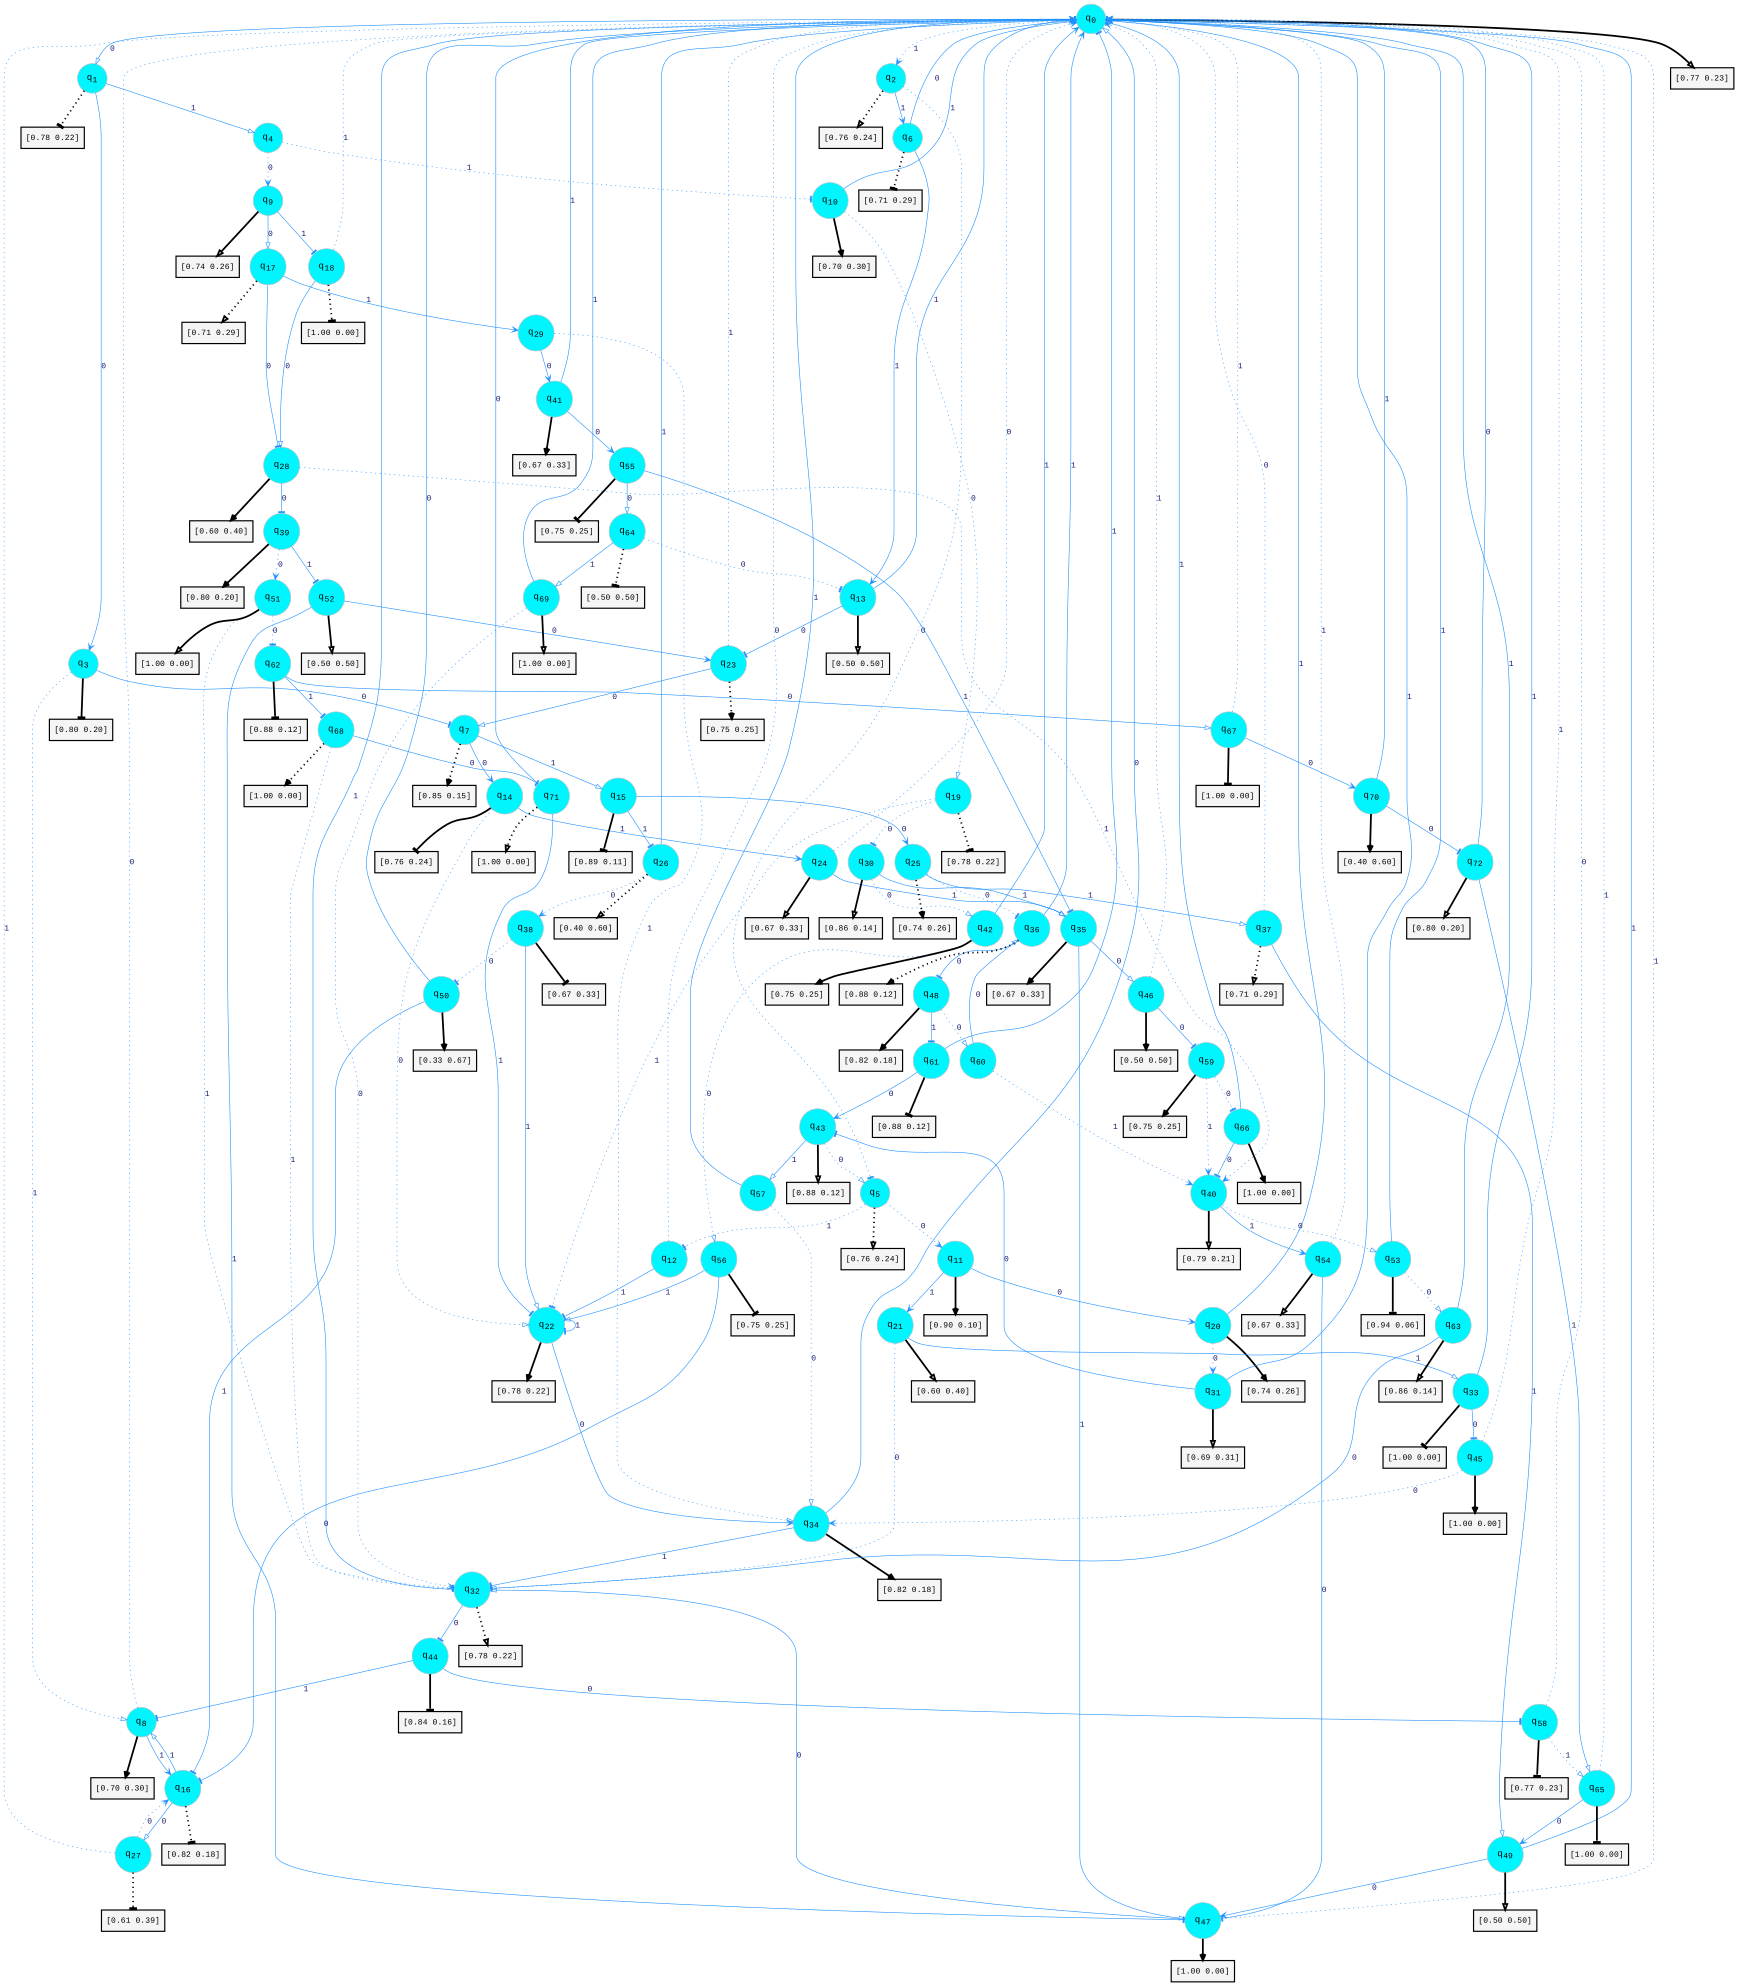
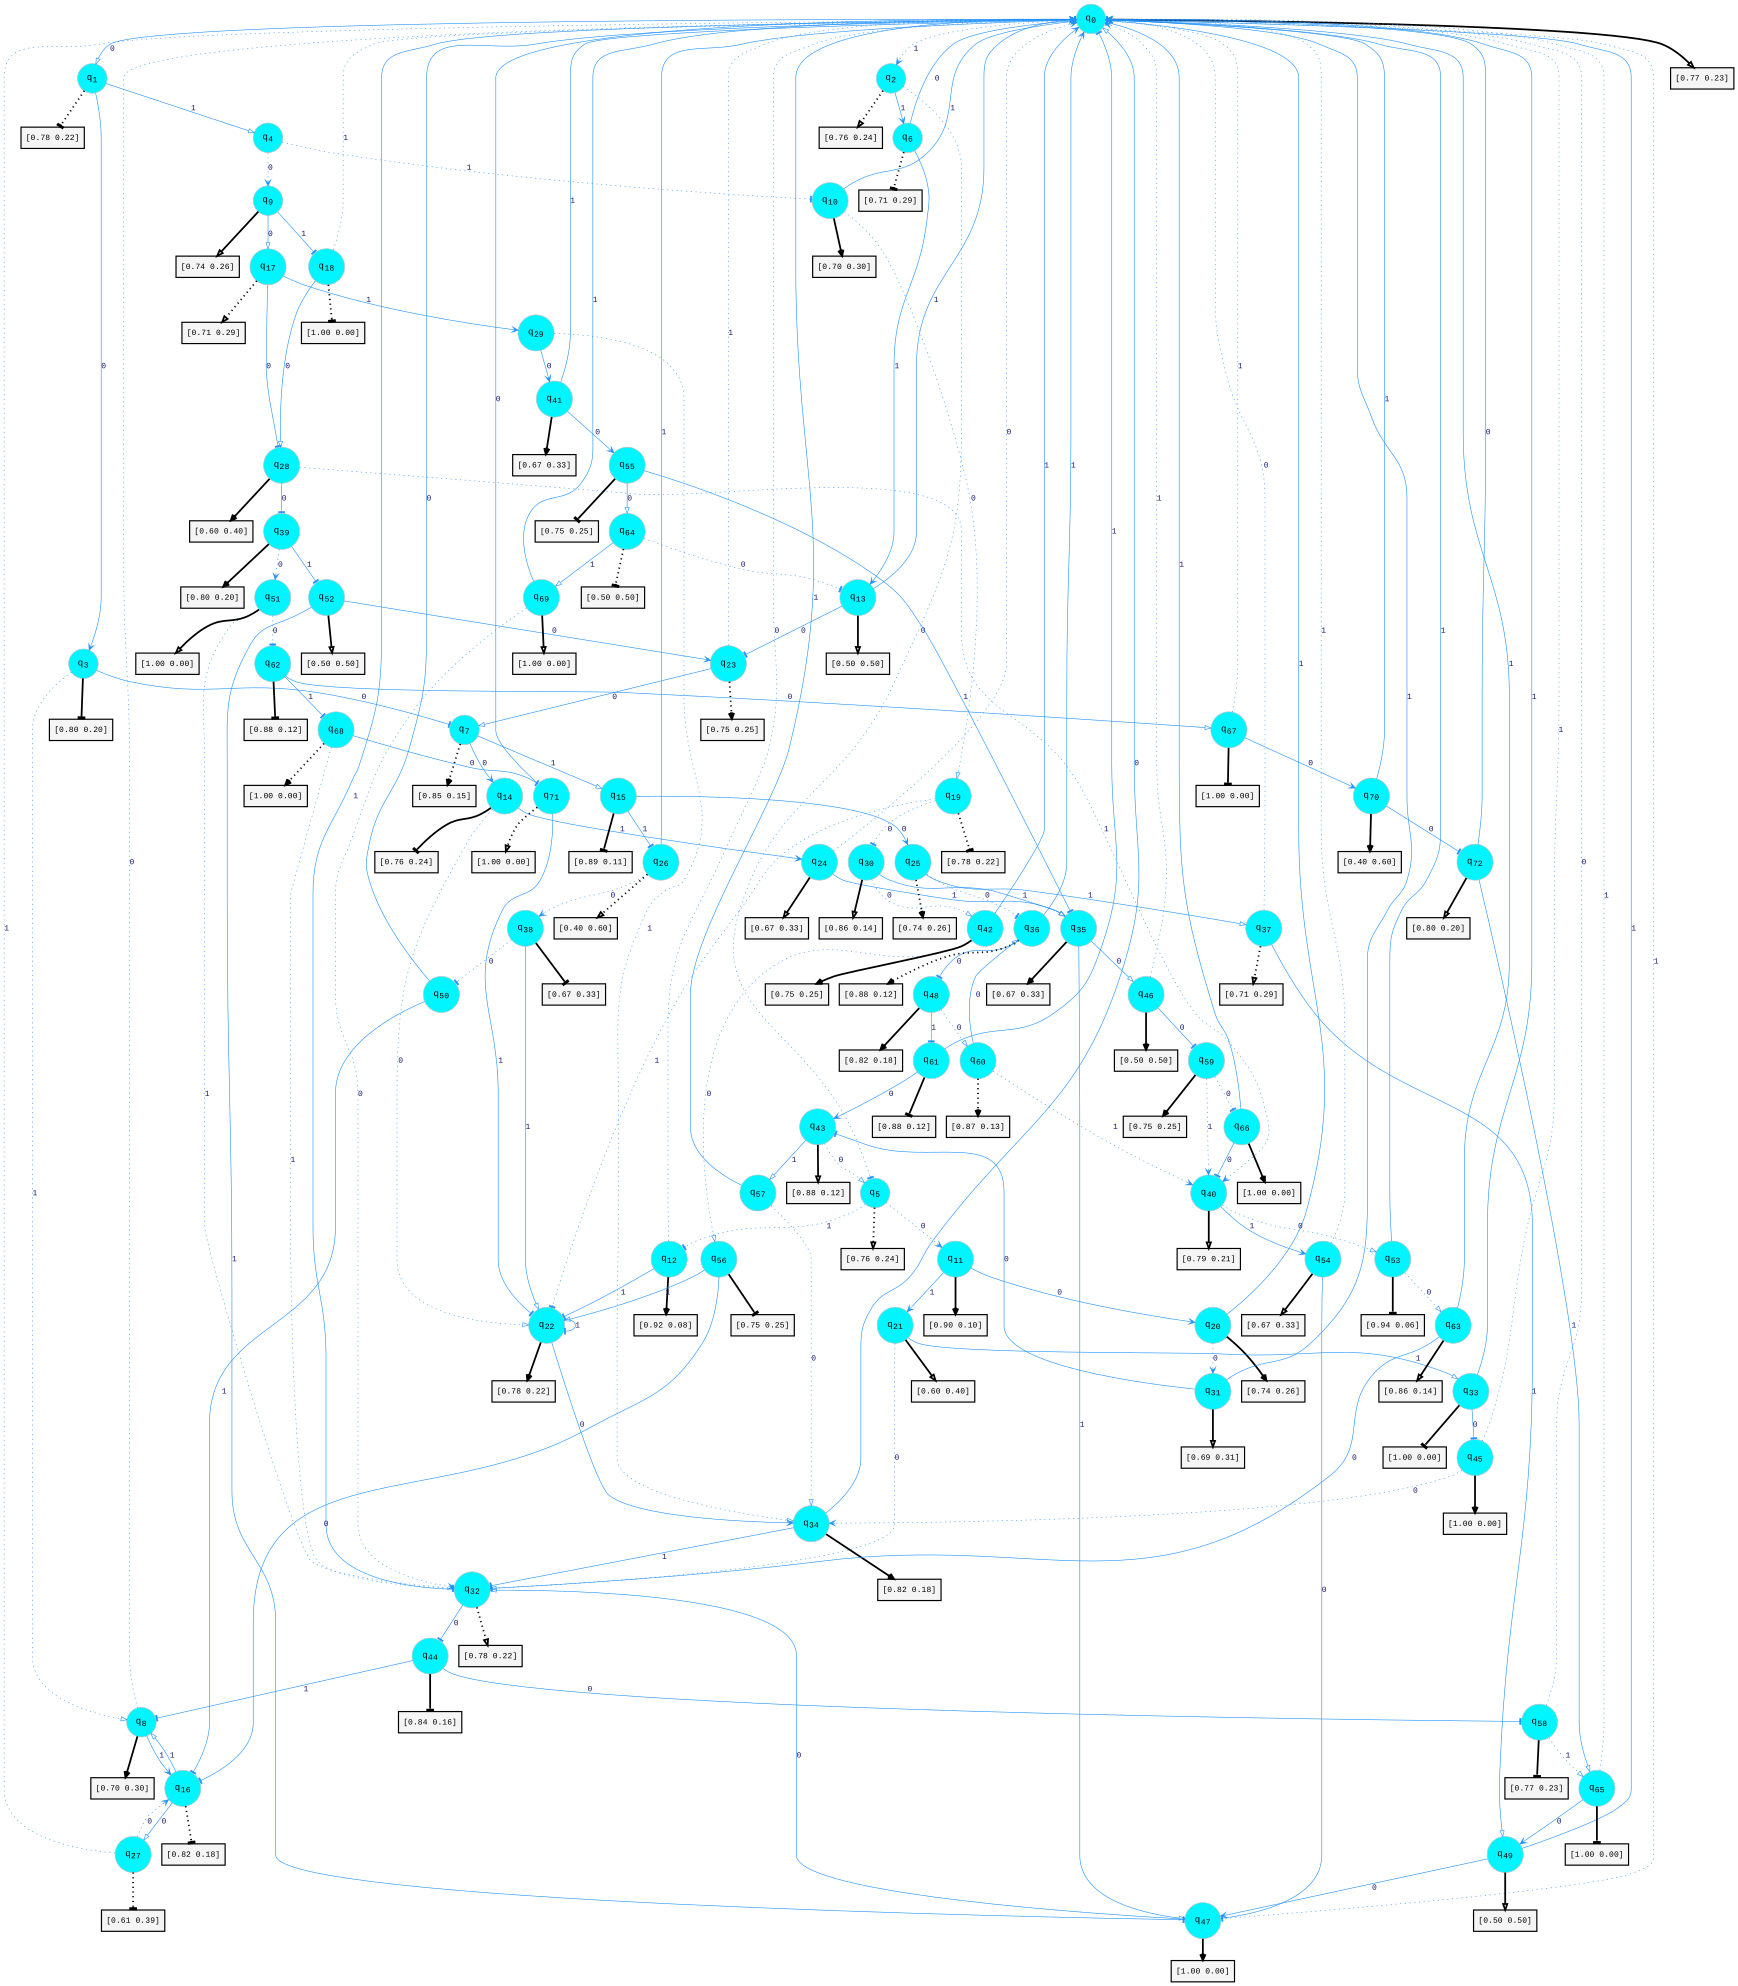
(445, 1061) -> none
none -> (978, 1127)
none -> (666, 1325)
